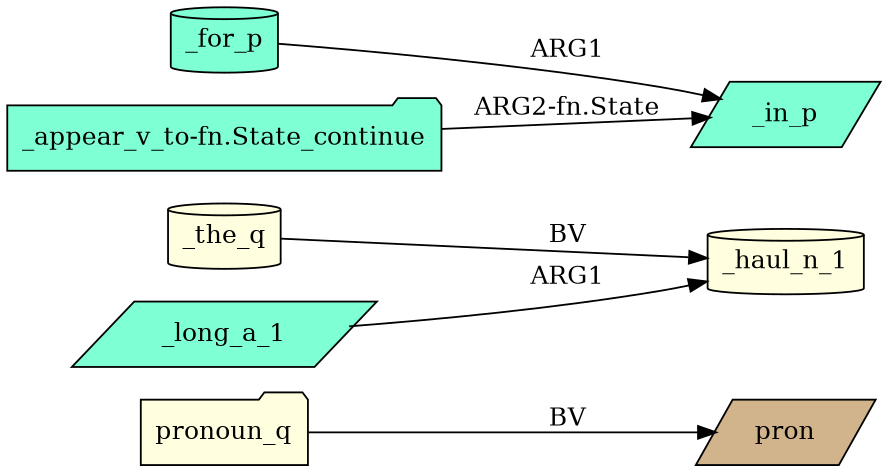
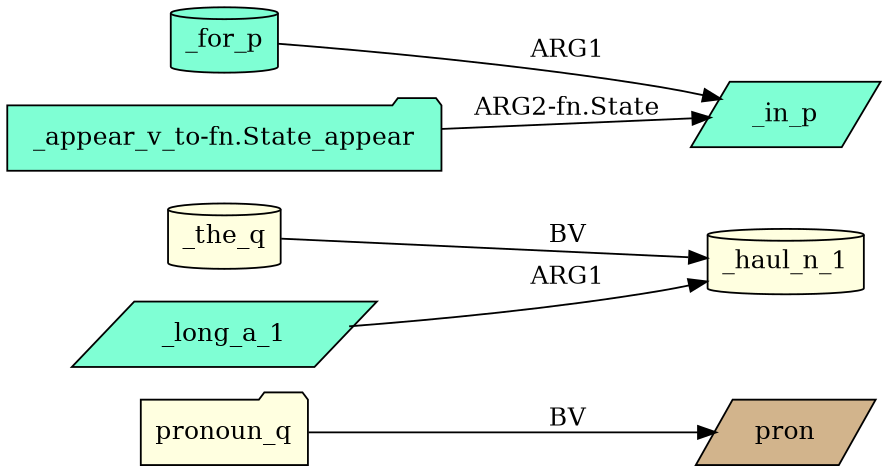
(224, 138) -> (224, 138)
